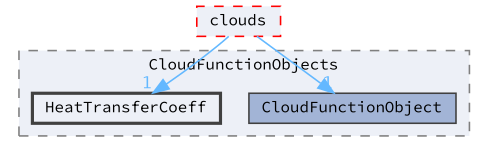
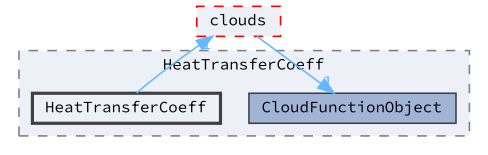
(198, 61) -> (167, 68)
(244, 66) -> (244, 66)
